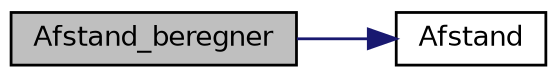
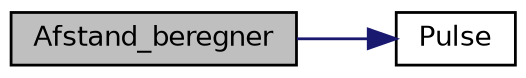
(471, 39) -> (456, 39)
